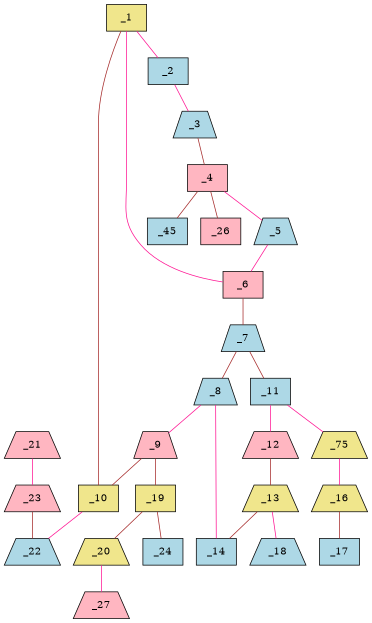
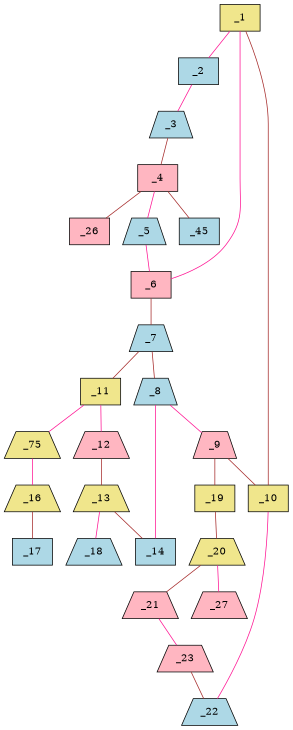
(270, 392) -> (101, 392)
(163, 552) -> none
none -> (184, 579)
